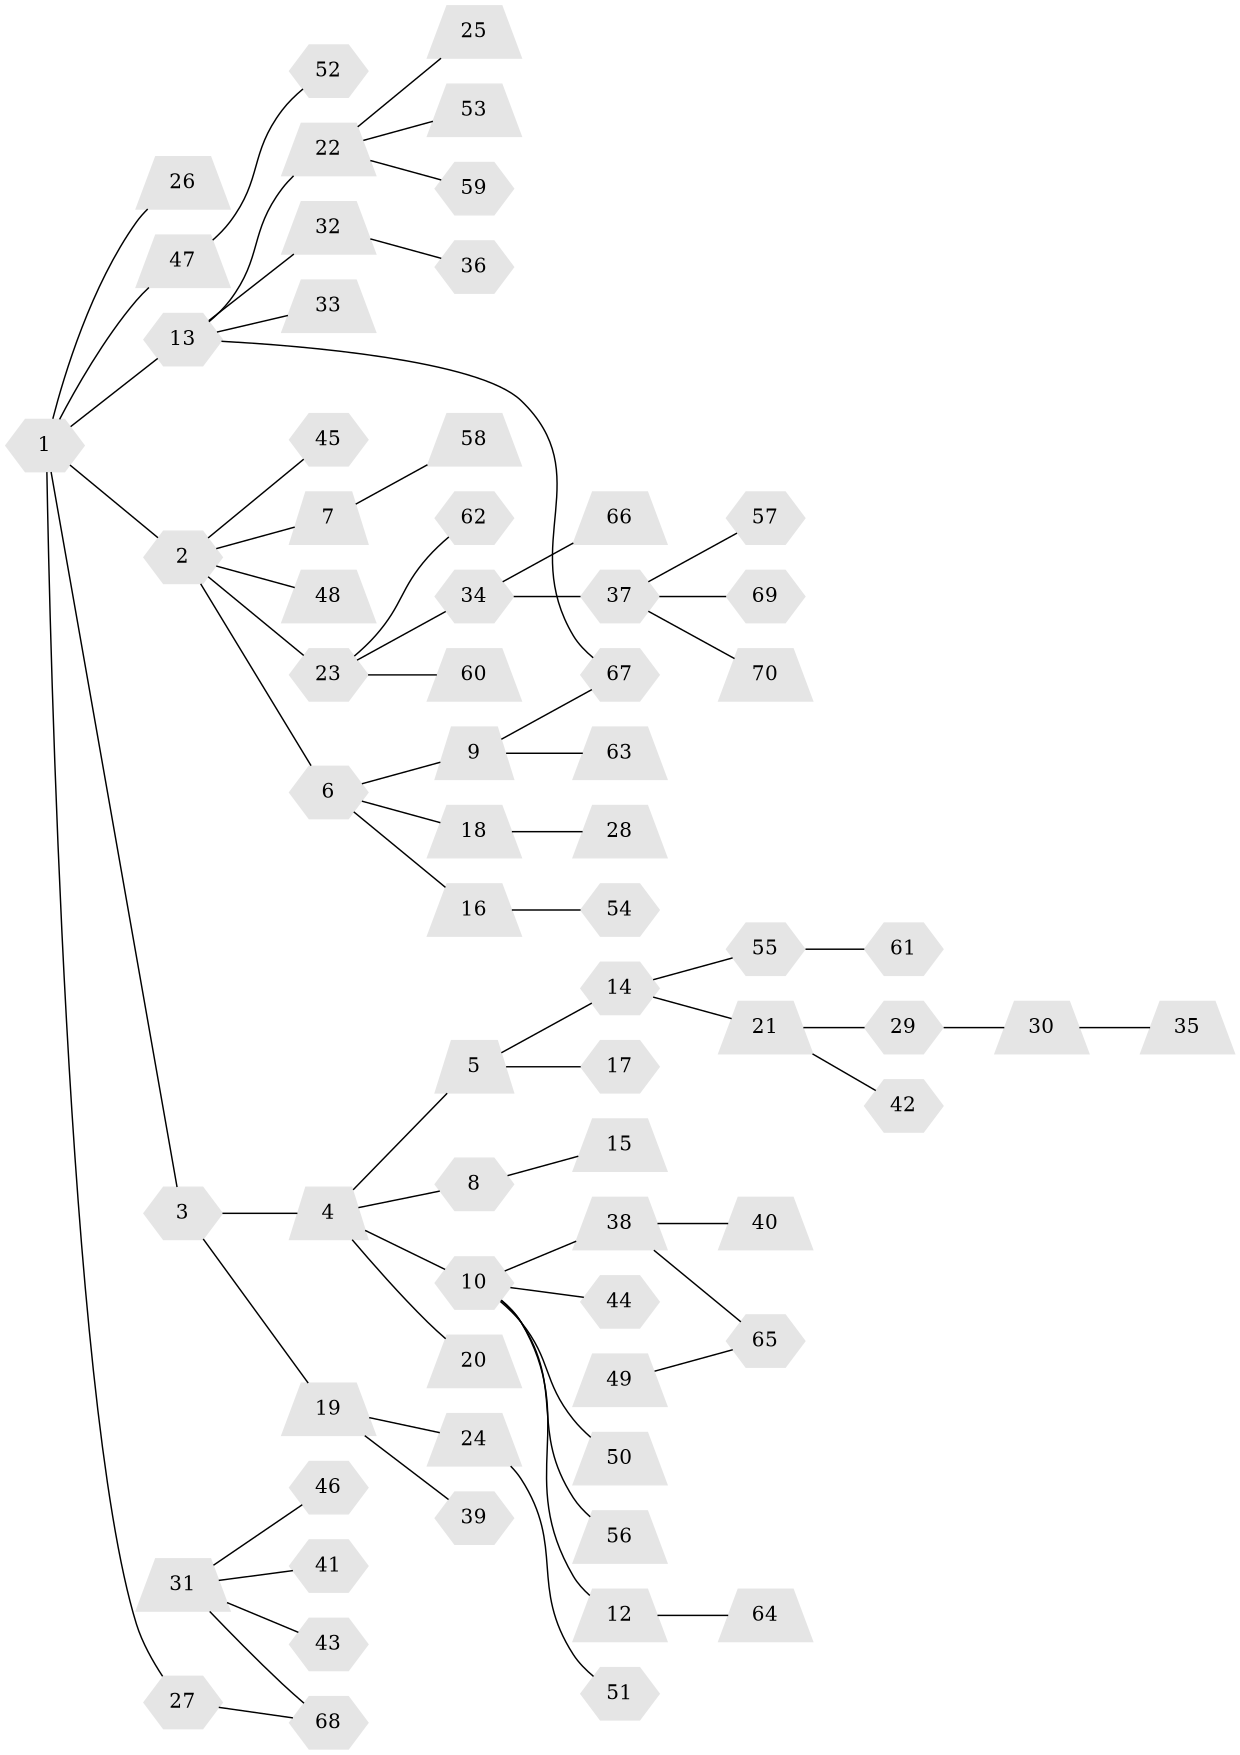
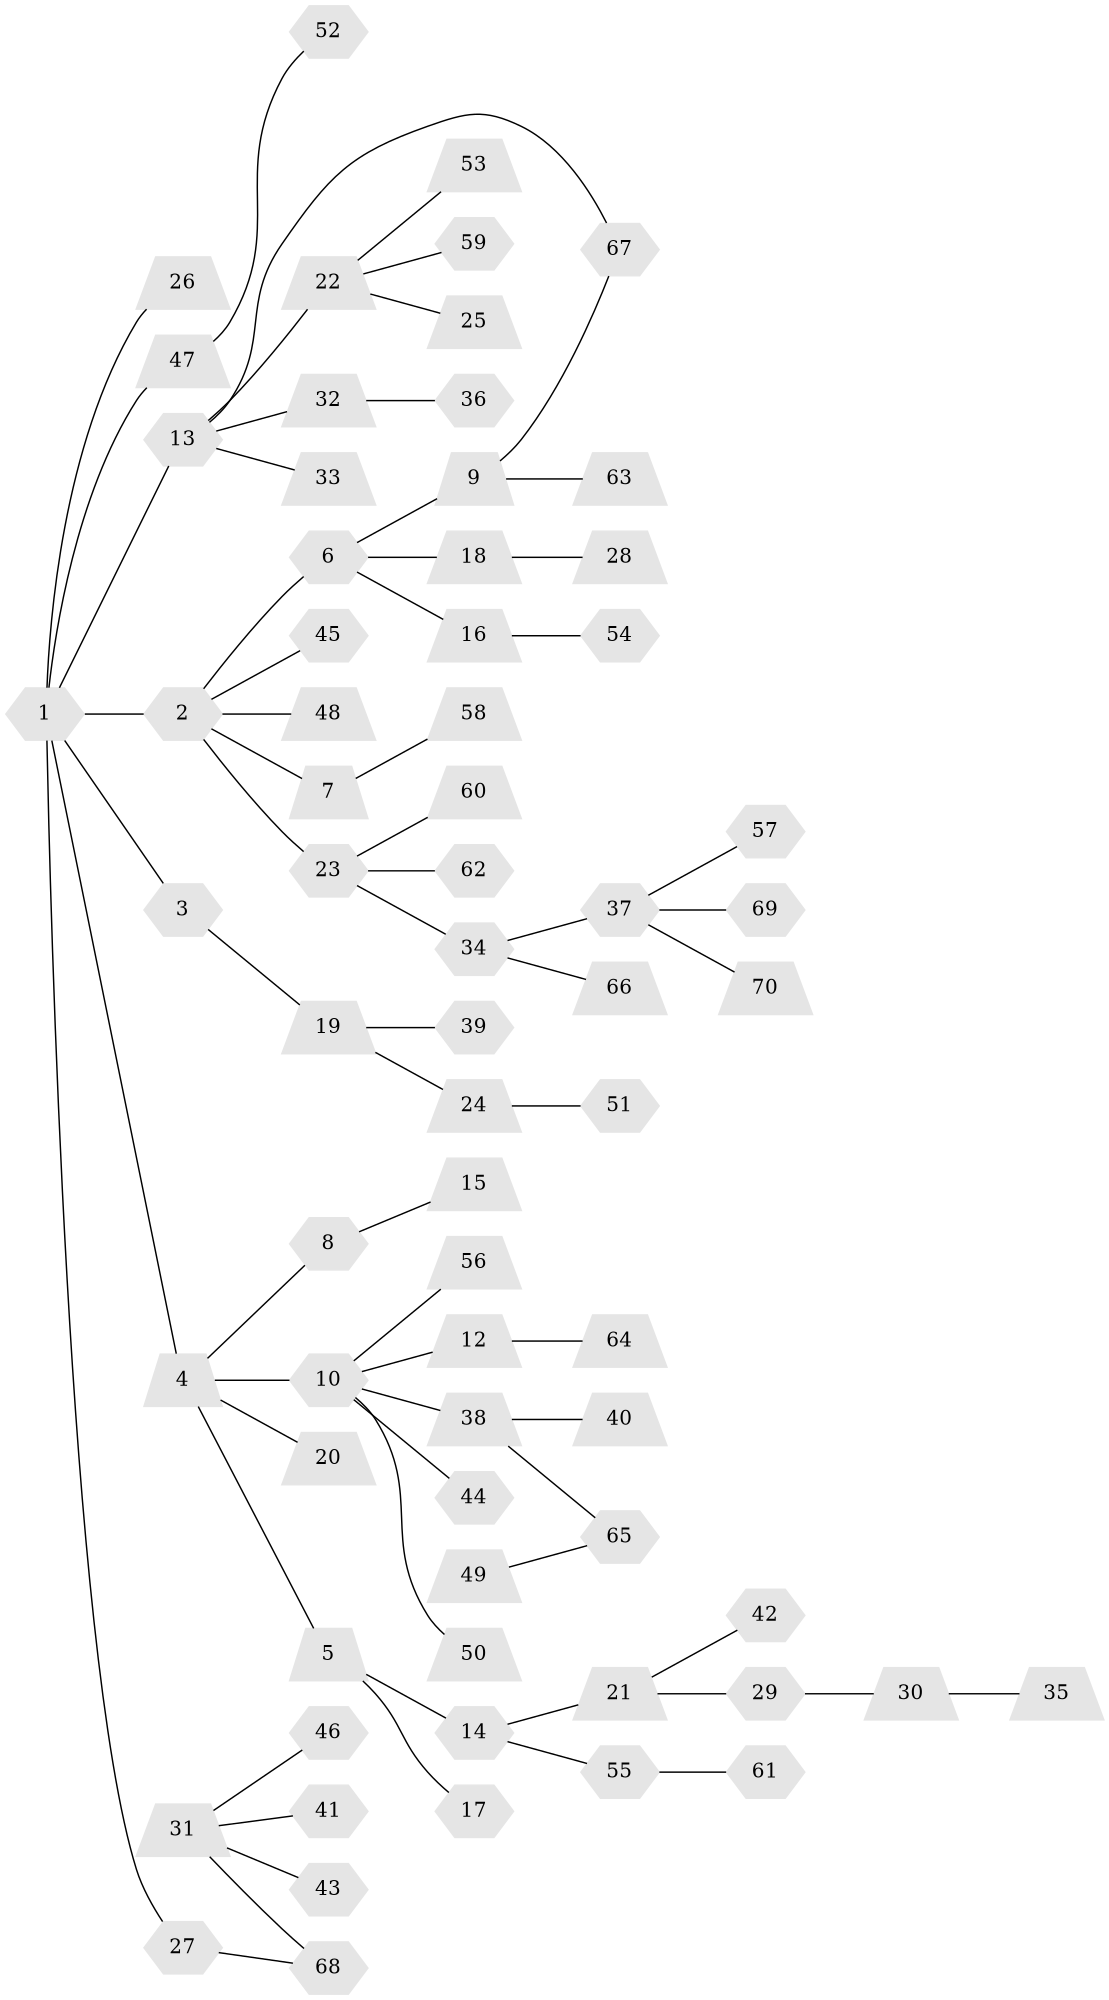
(260, 1213) -> (114, 1047)
